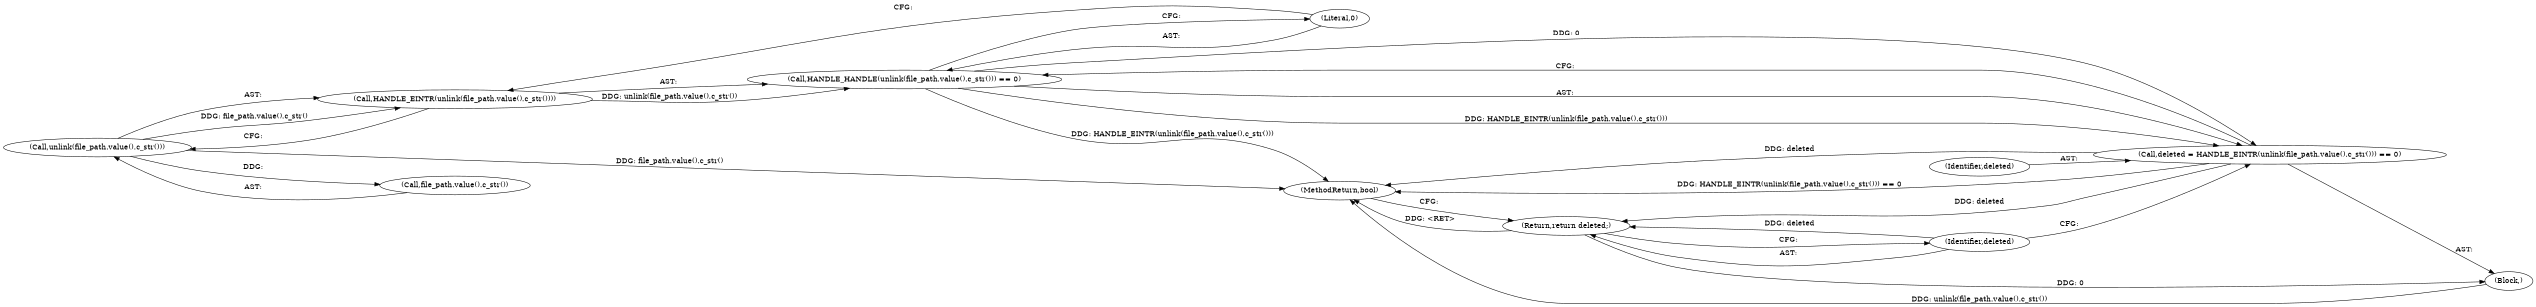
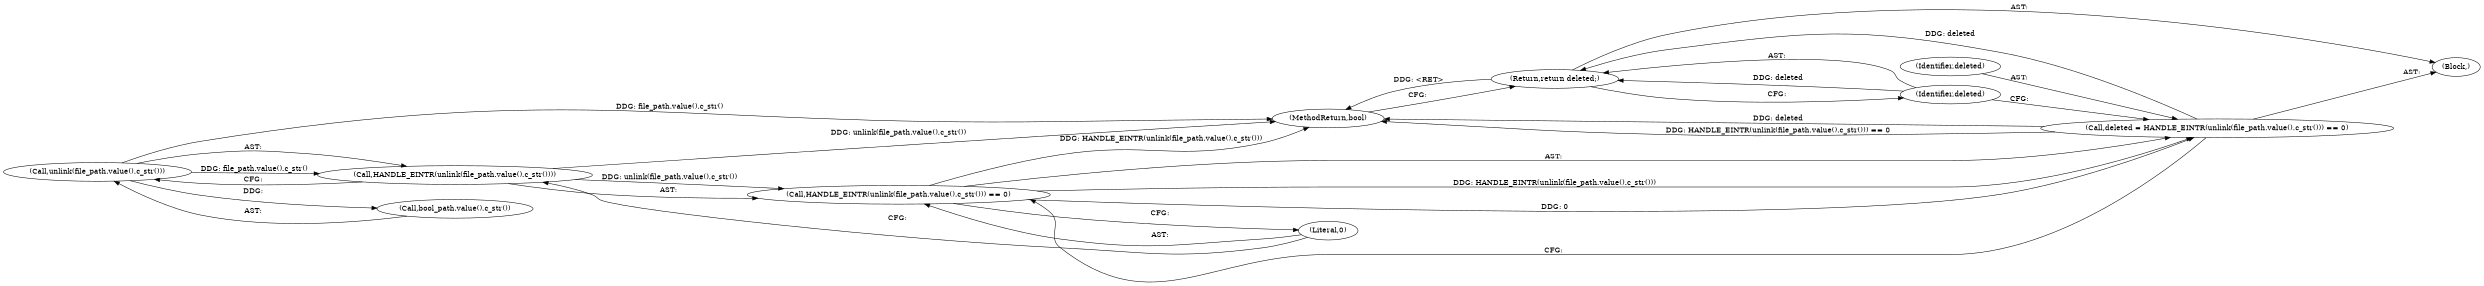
(905, 79) -> (899, 195)
(455, 185) -> (455, 209)
(2070, 283) -> (2021, 8)
(1907, 303) -> (911, 145)
